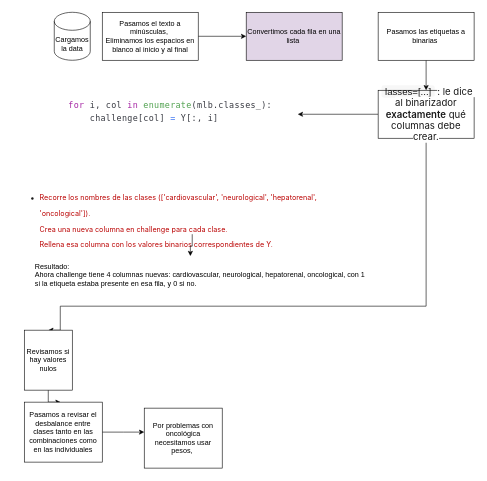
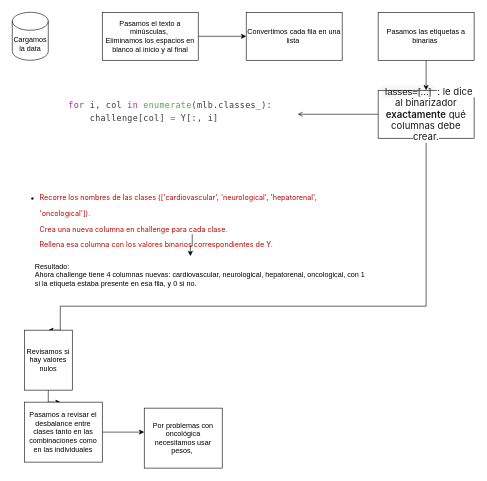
(72, 36) -> (30, 36)
(294, 36) -> (294, 36)
(303, 114) -> (302, 114)
